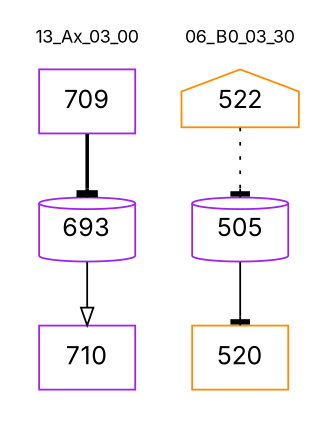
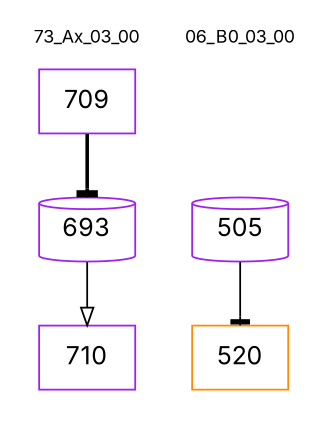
(87, 38) -> (87, 38)
(240, 38) -> (240, 38)
(240, 101) -> none
